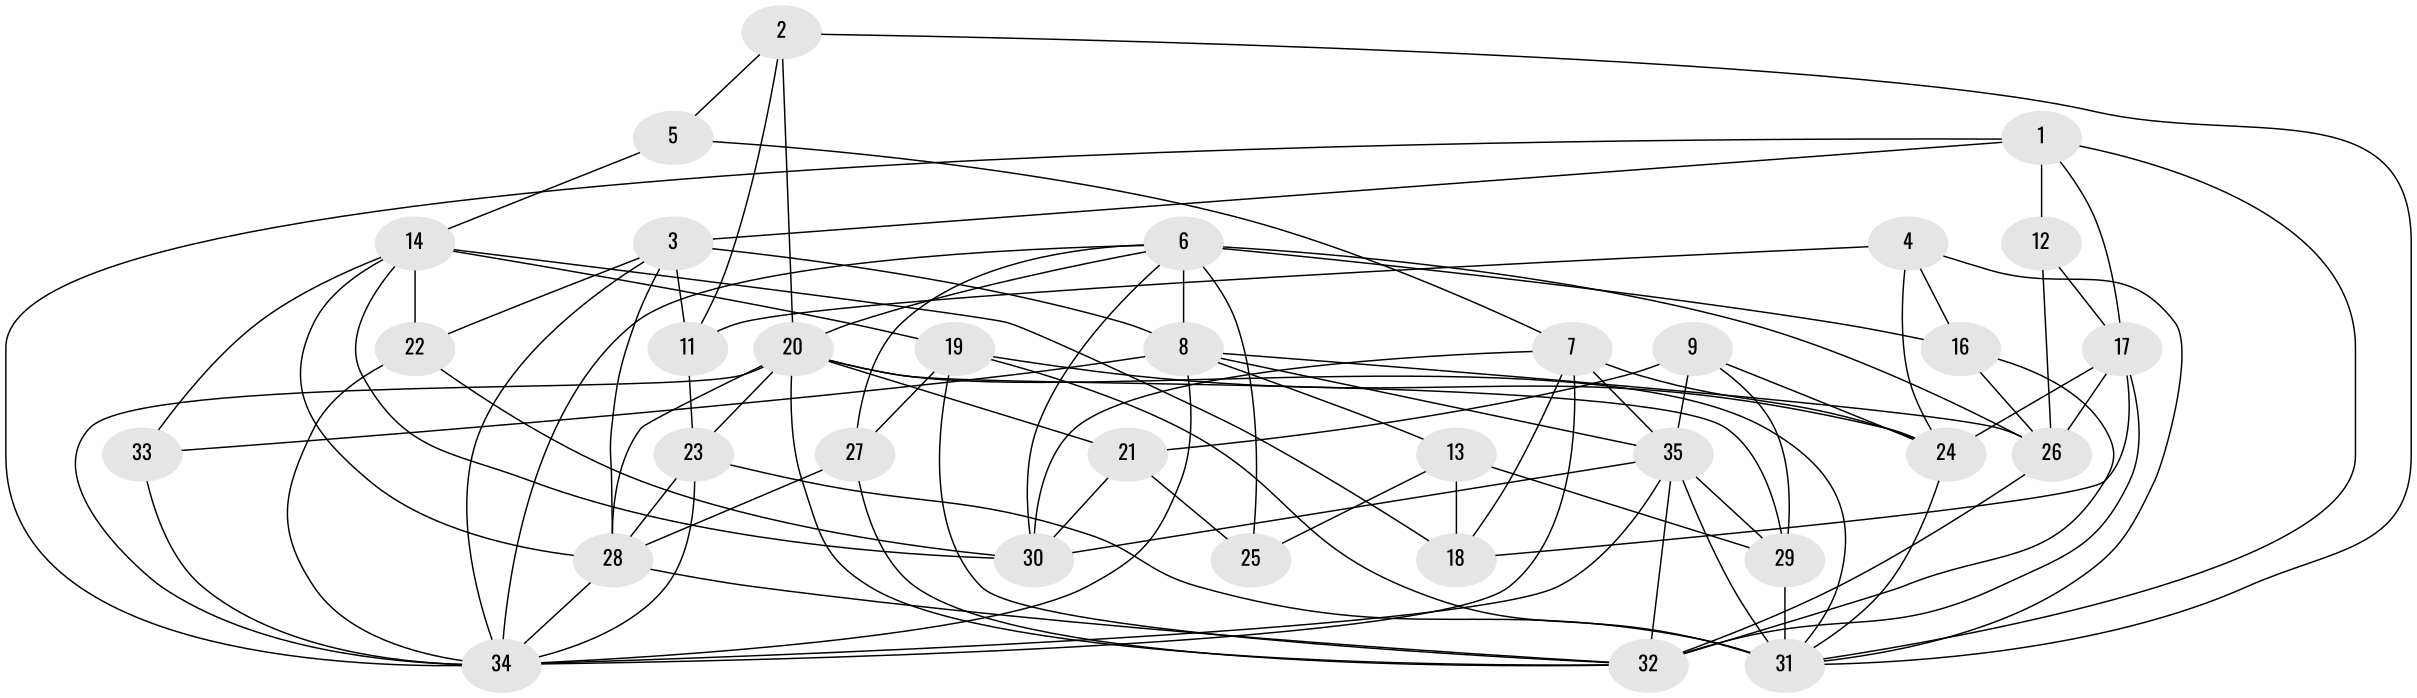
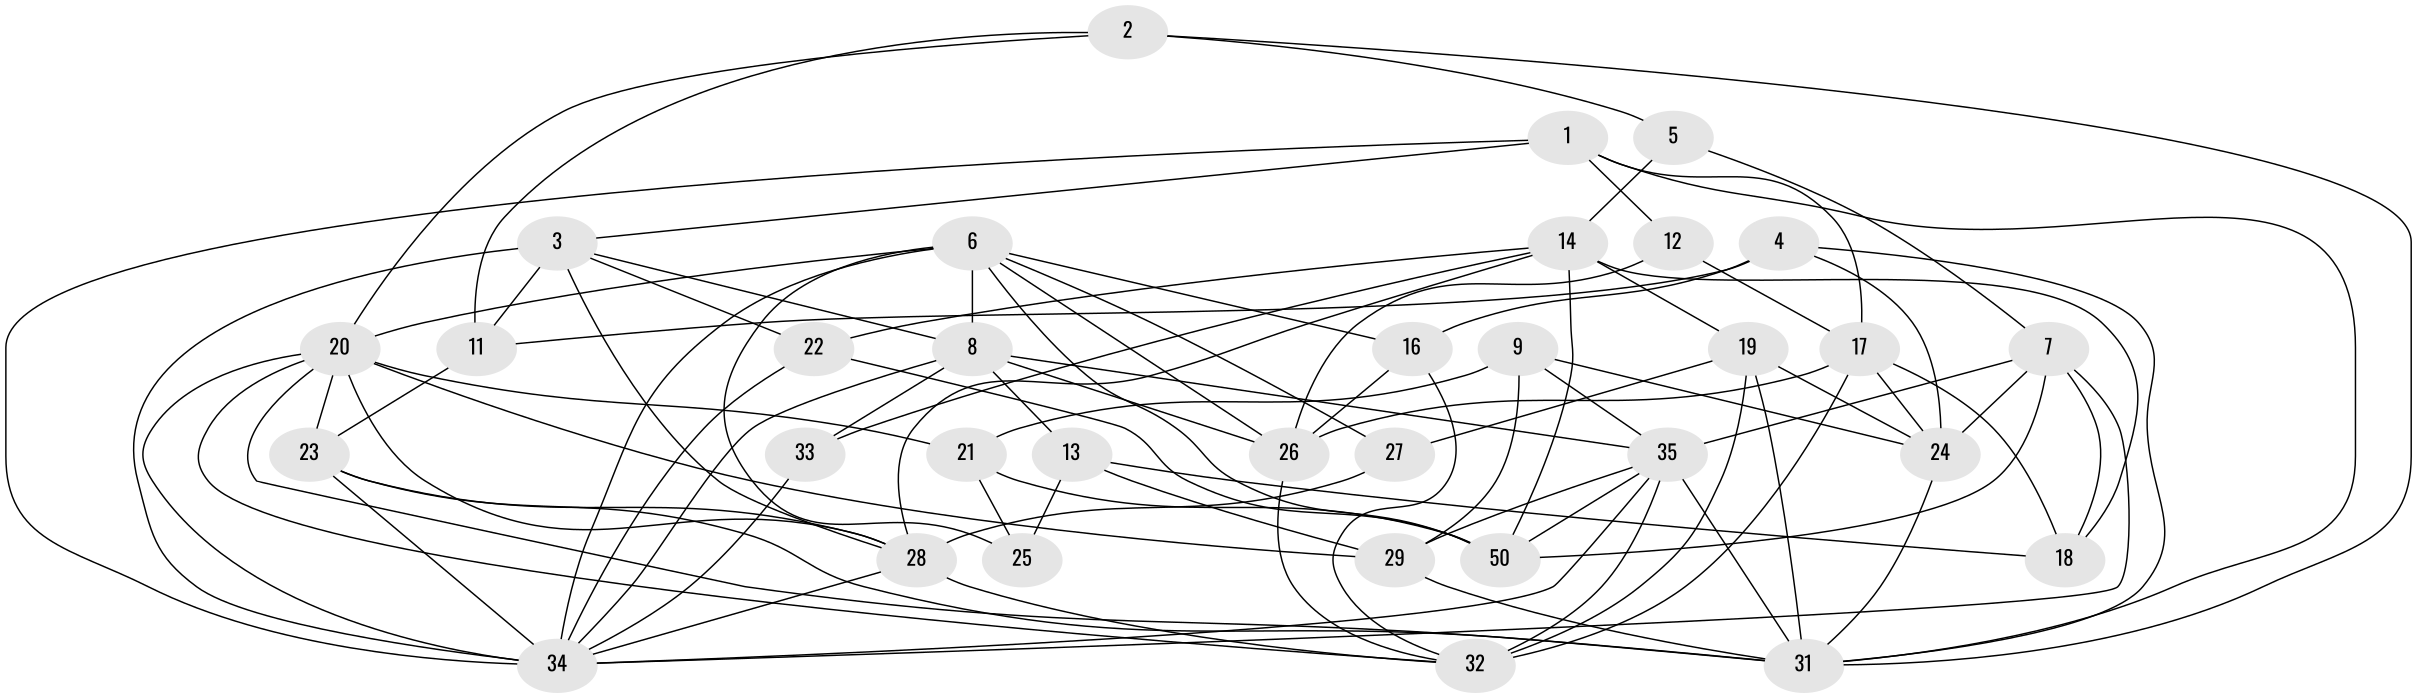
(1034, 560) -> (1500, 560)
(1196, 652) -> none
